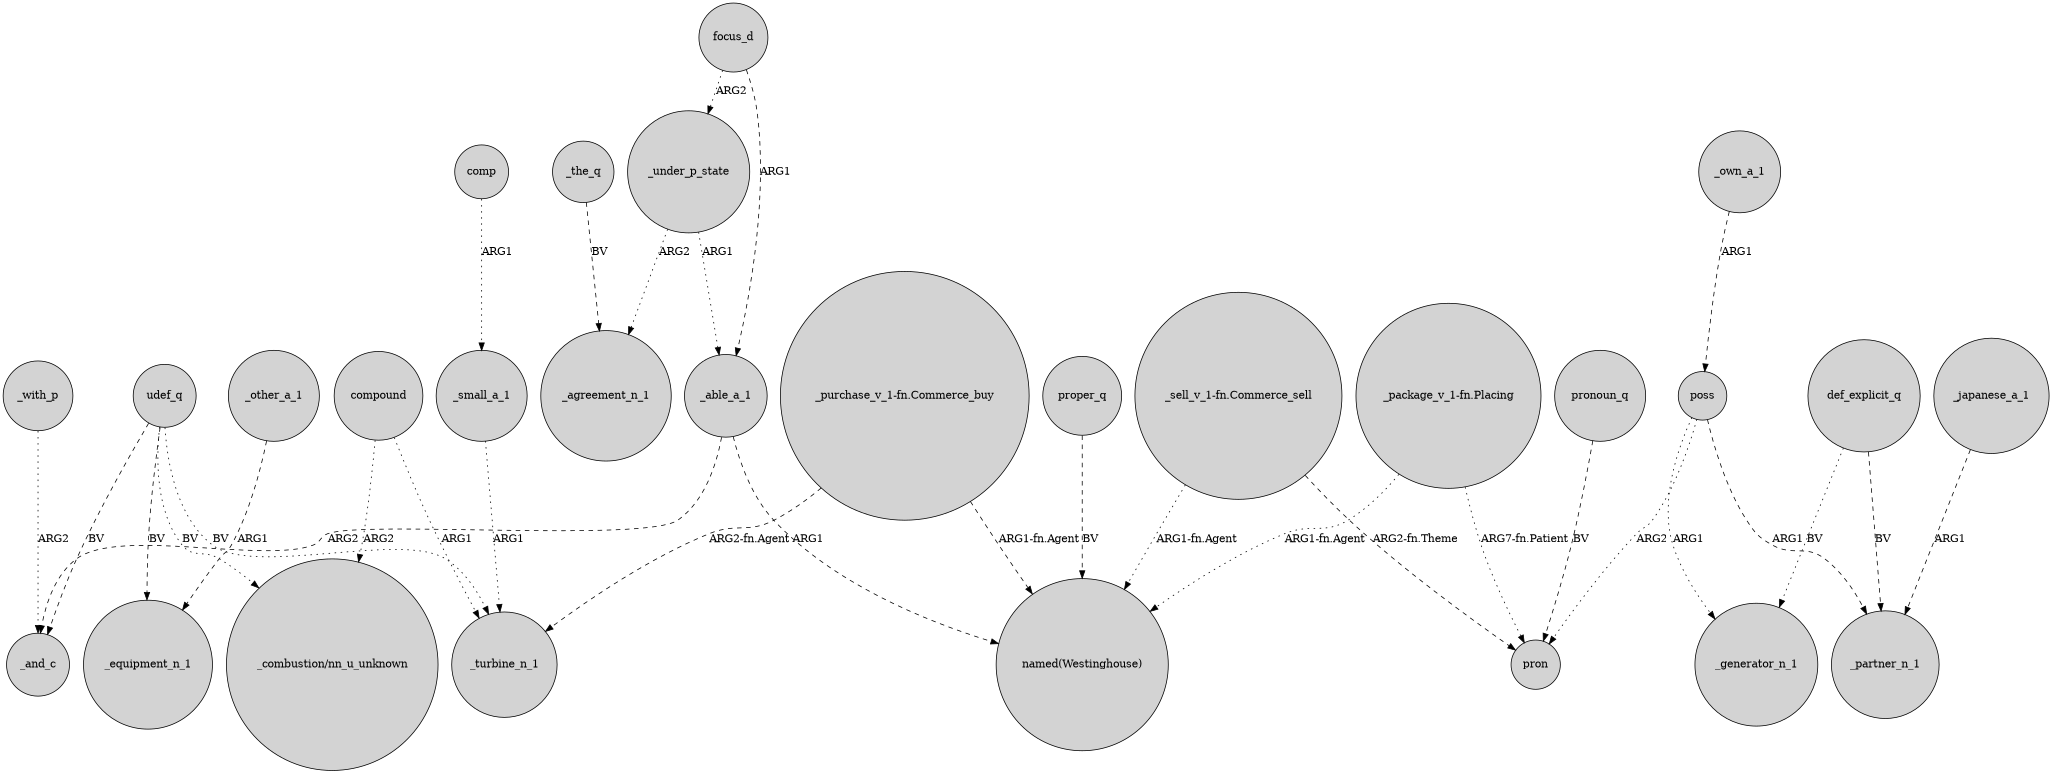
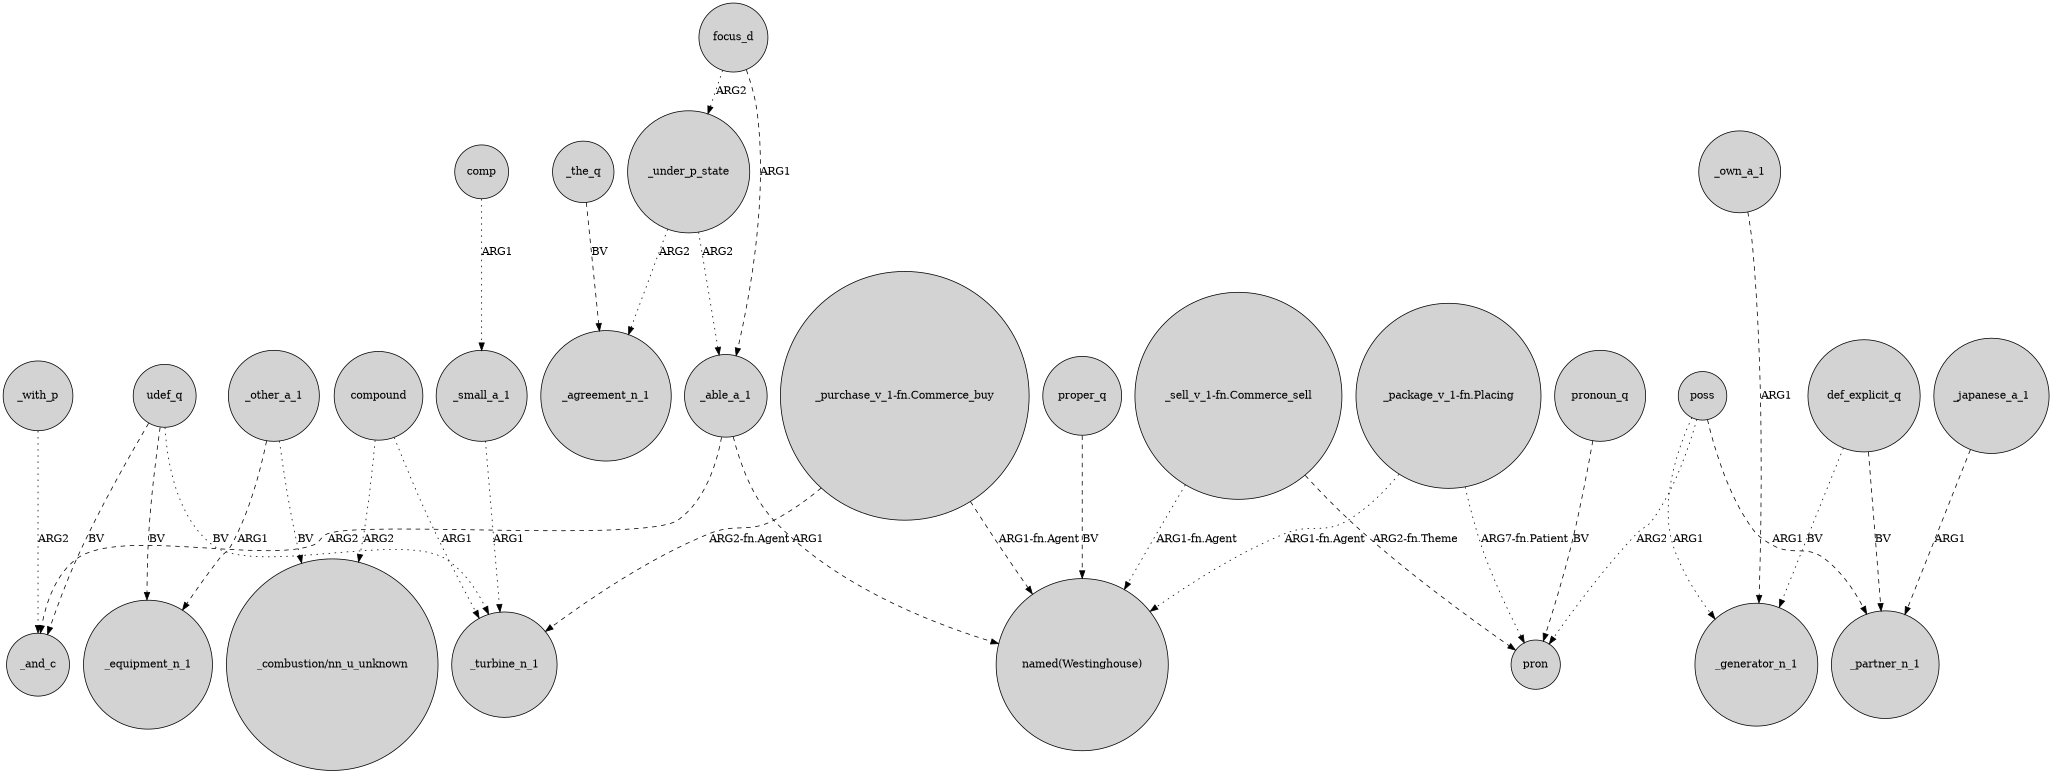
(718, 252) -> (718, 252)
(1715, 287) -> (1761, 403)
(172, 528) -> (288, 498)
